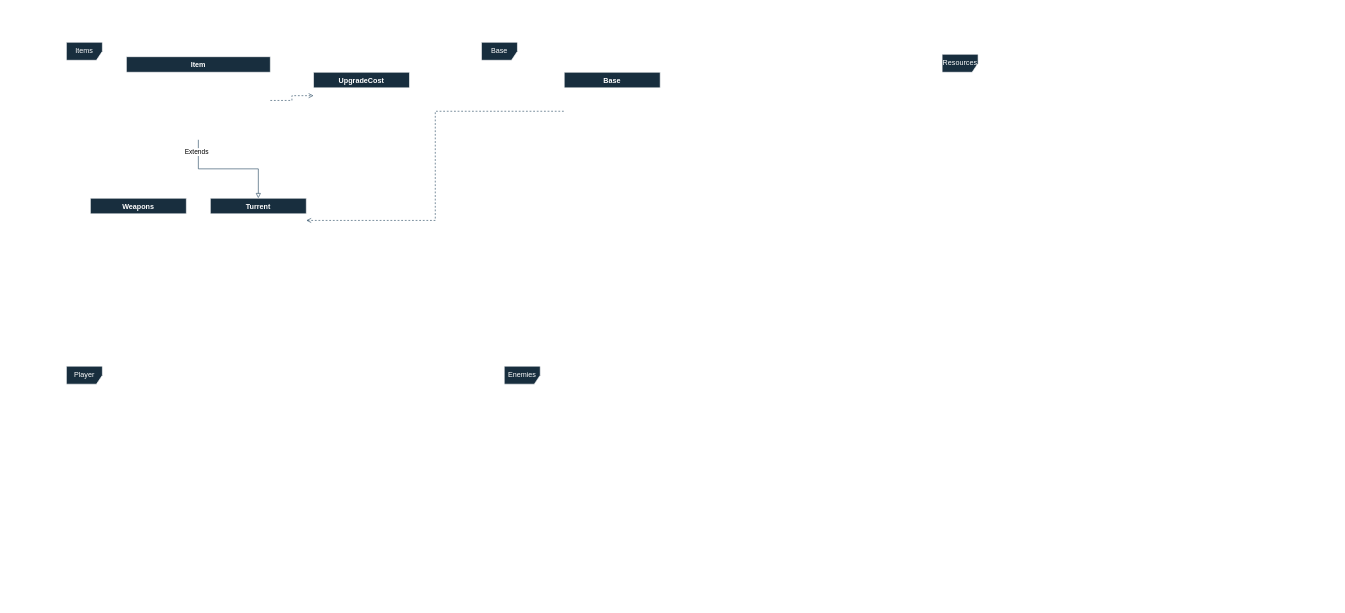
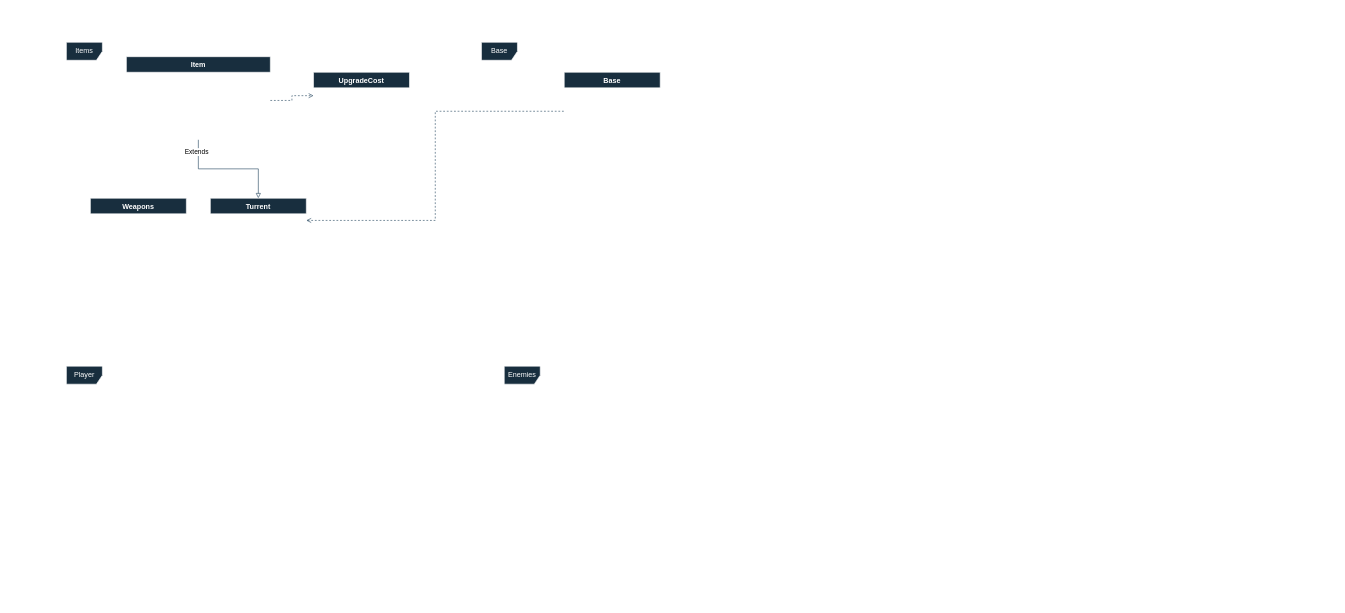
(1137, 171) -> none
